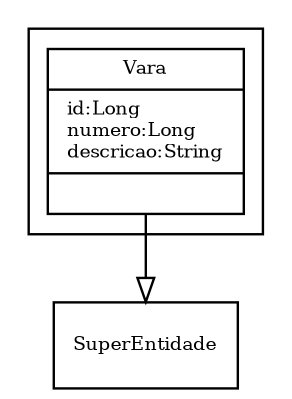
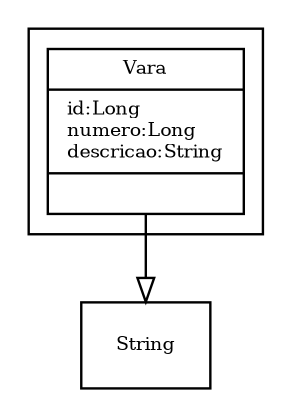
(146, 345) -> (146, 345)
